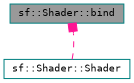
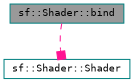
(74, 46) -> (60, 36)
